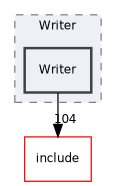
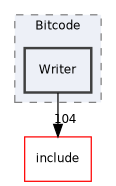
(58, 27) -> (58, 27)
